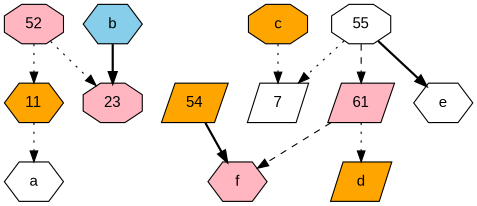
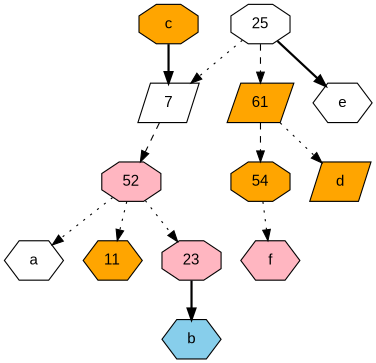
(361, 24) -> (260, 24)
(113, 58) -> (192, 295)
(278, 58) -> (169, 58)
(195, 103) -> (260, 182)
(361, 103) -> (260, 103)
(34, 137) -> (87, 218)
none -> (152, 137)
(214, 138) -> (265, 216)
(299, 143) -> (260, 137)
